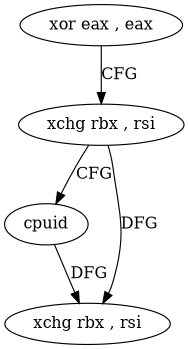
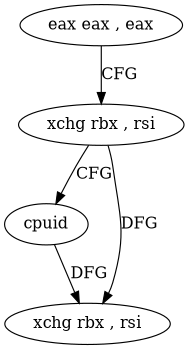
(101, 25) -> (101, 25)
